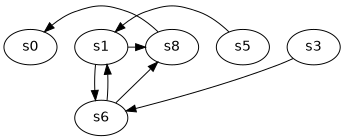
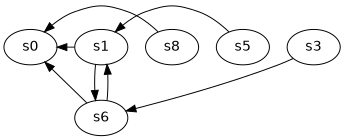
(132, 47) -> (71, 47)
(133, 86) -> (69, 86)
